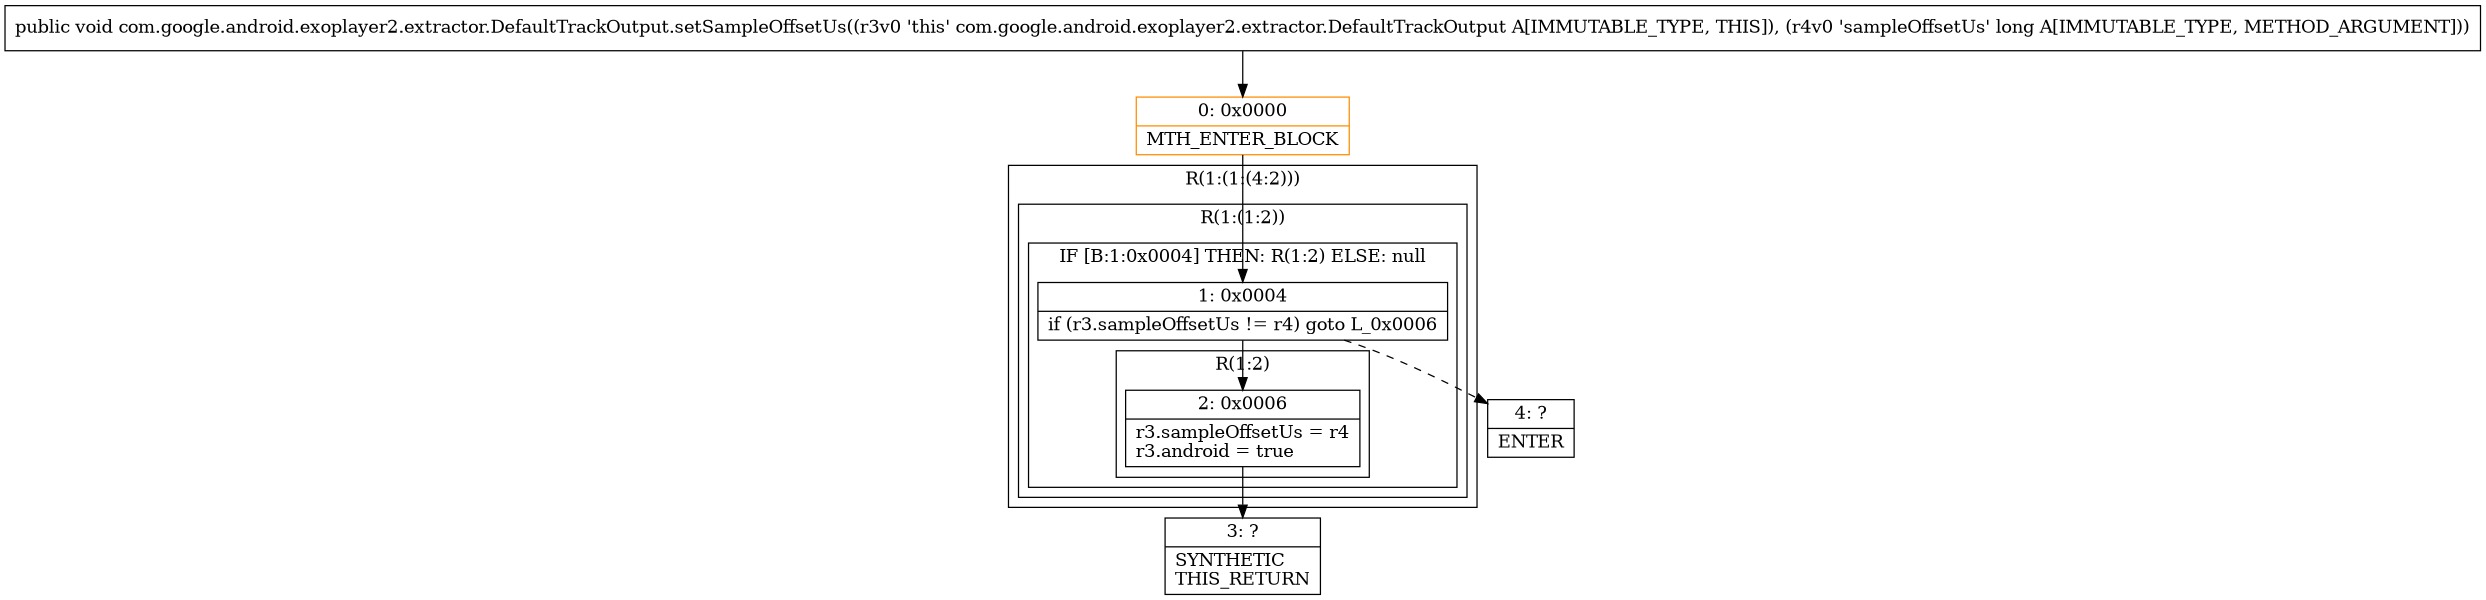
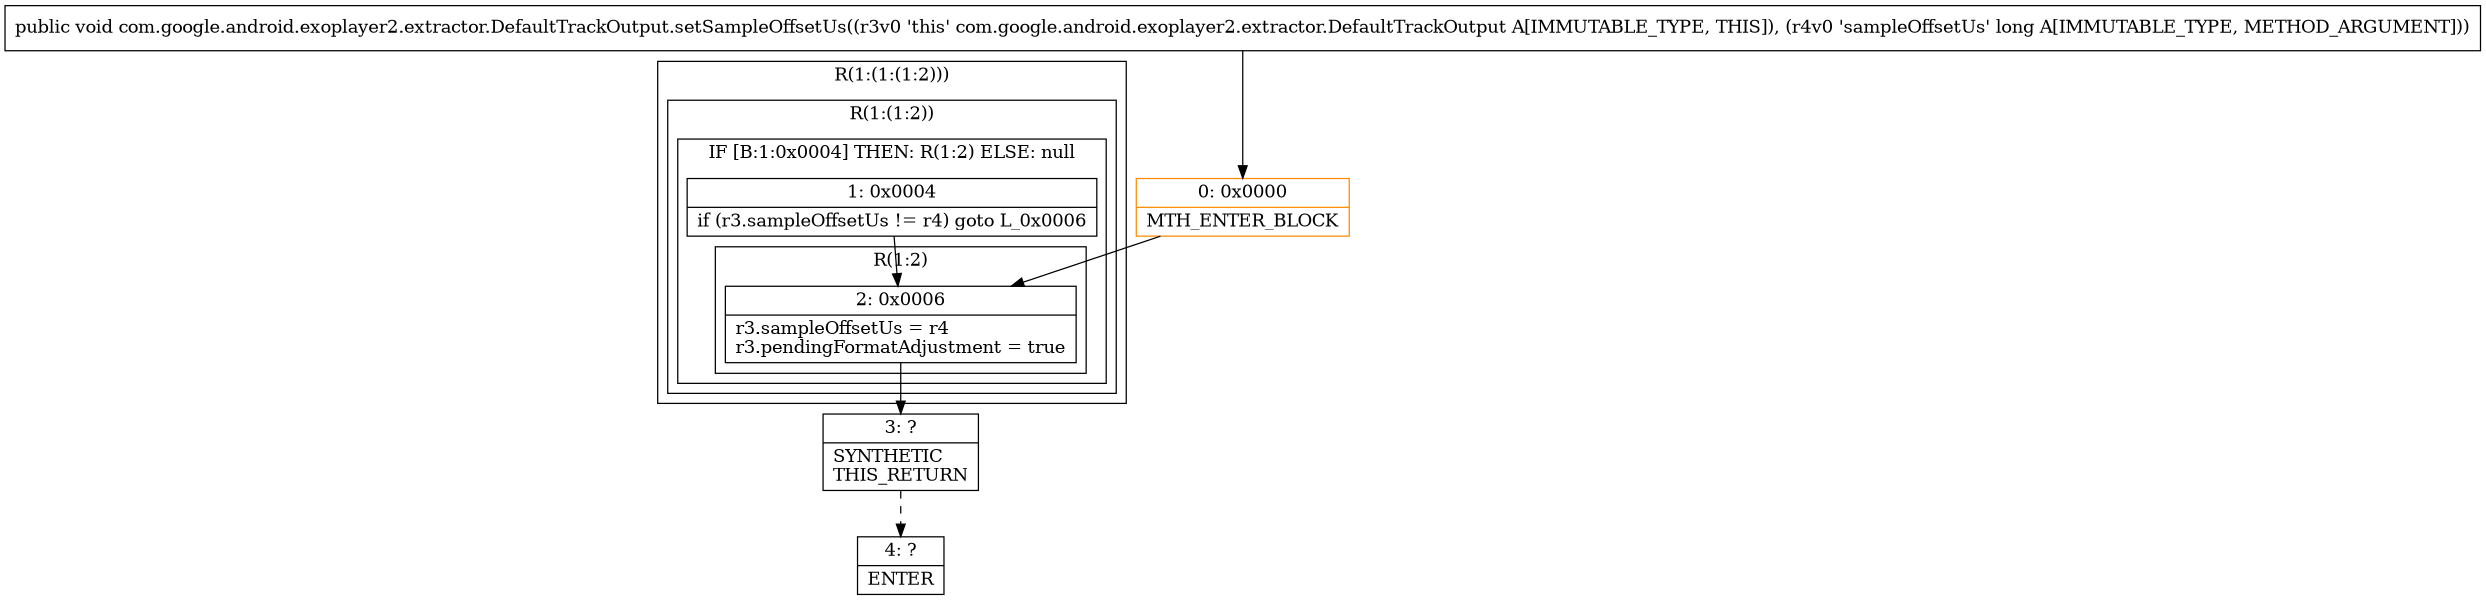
(1243, 180) -> (892, 76)
(1243, 212) -> (1095, 258)
(1411, 366) -> (901, 508)
(1215, 452) -> (901, 348)
